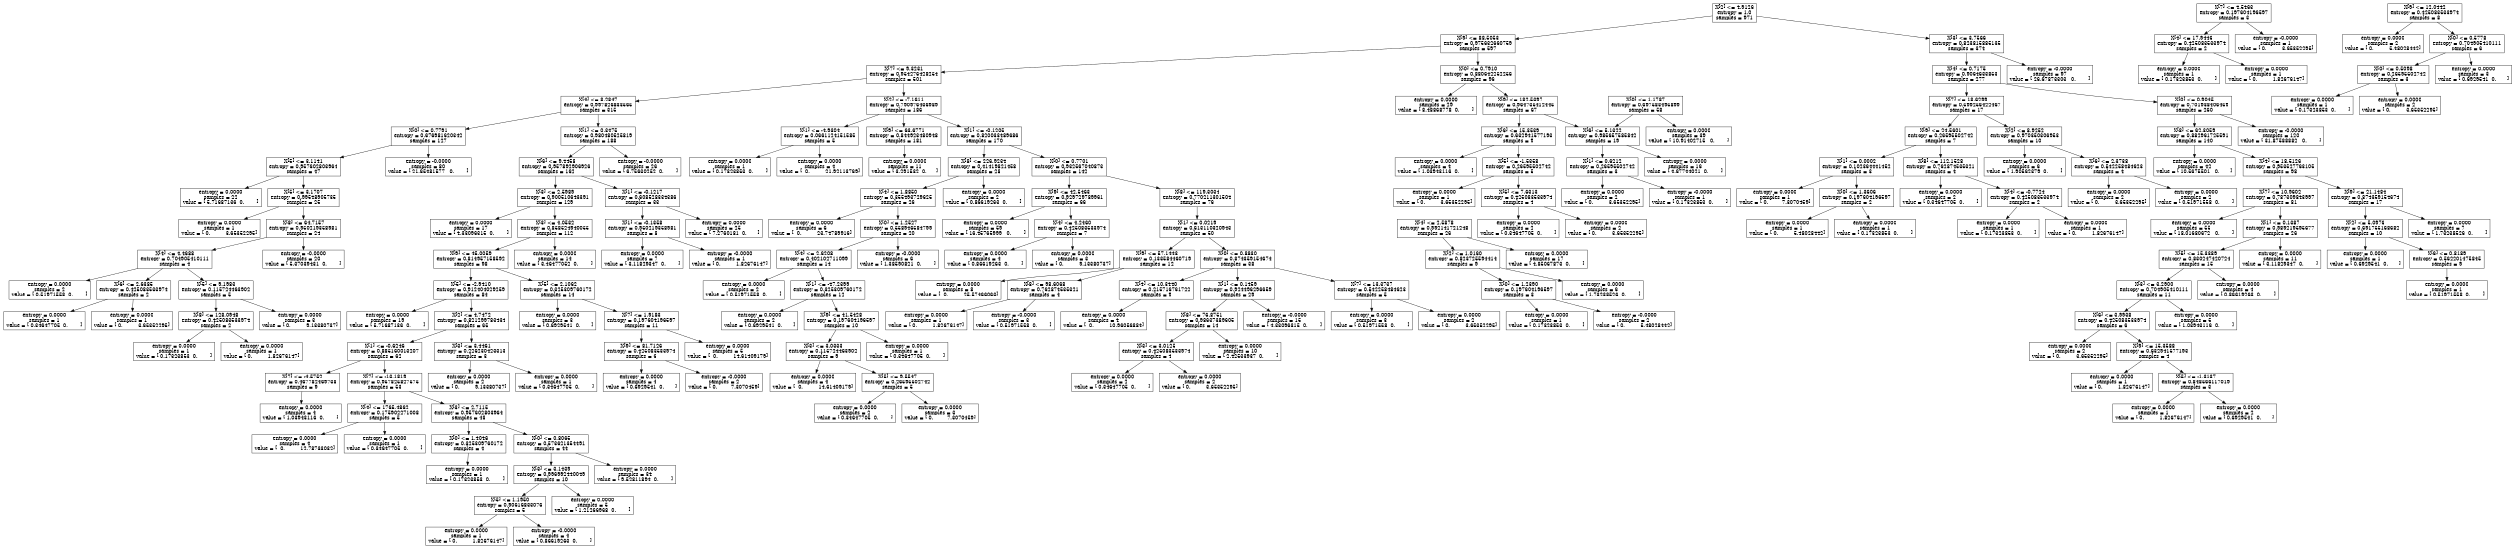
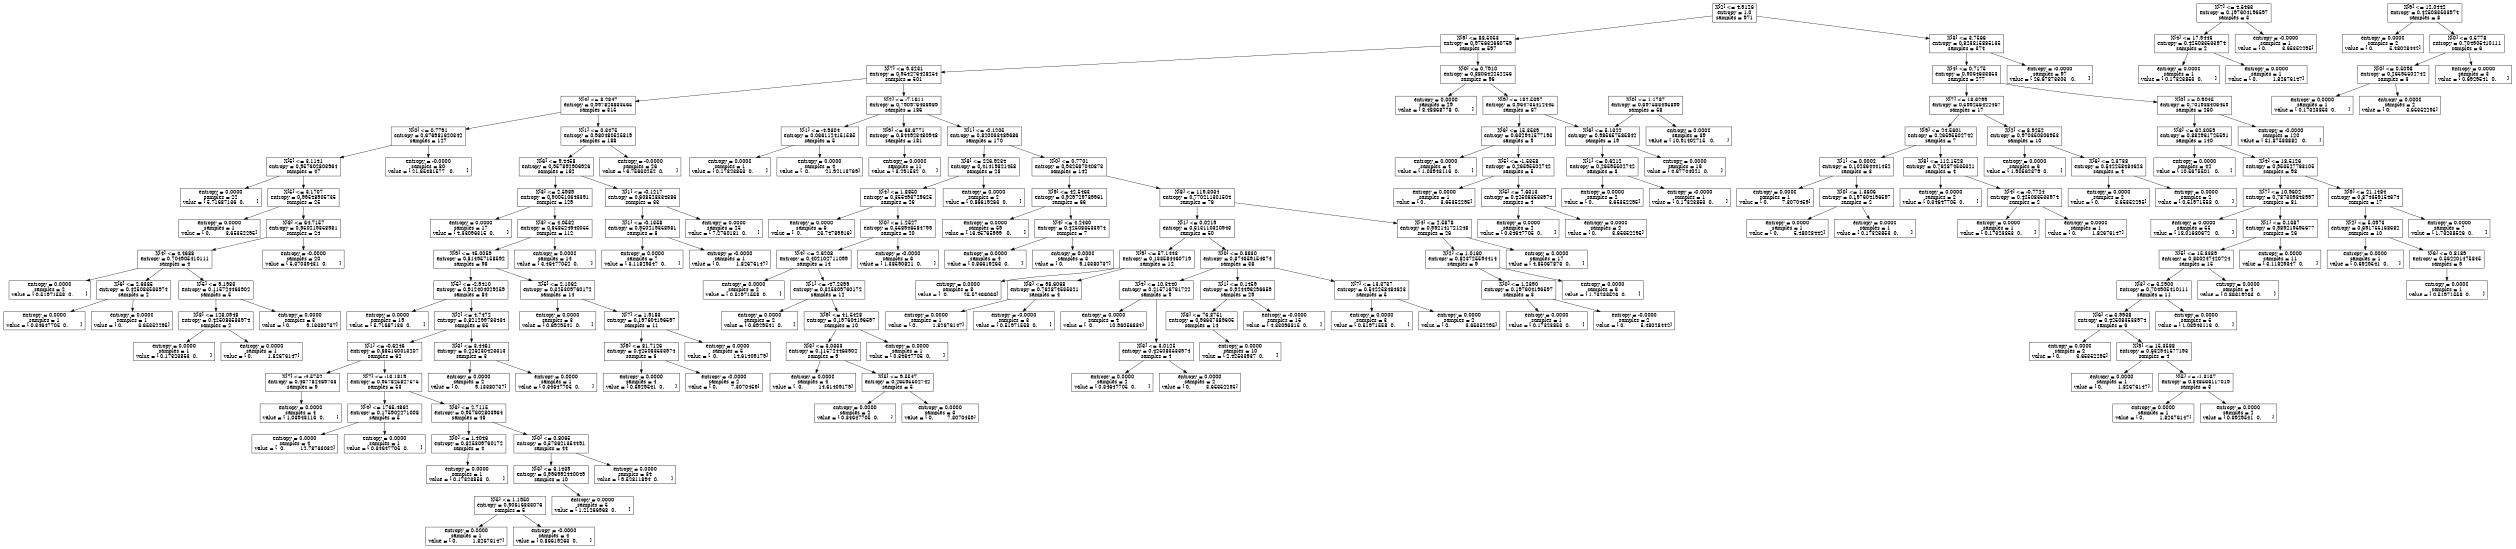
none -> (1314, 213)
(1180, 335) -> (1156, 319)
(532, 489) -> none
